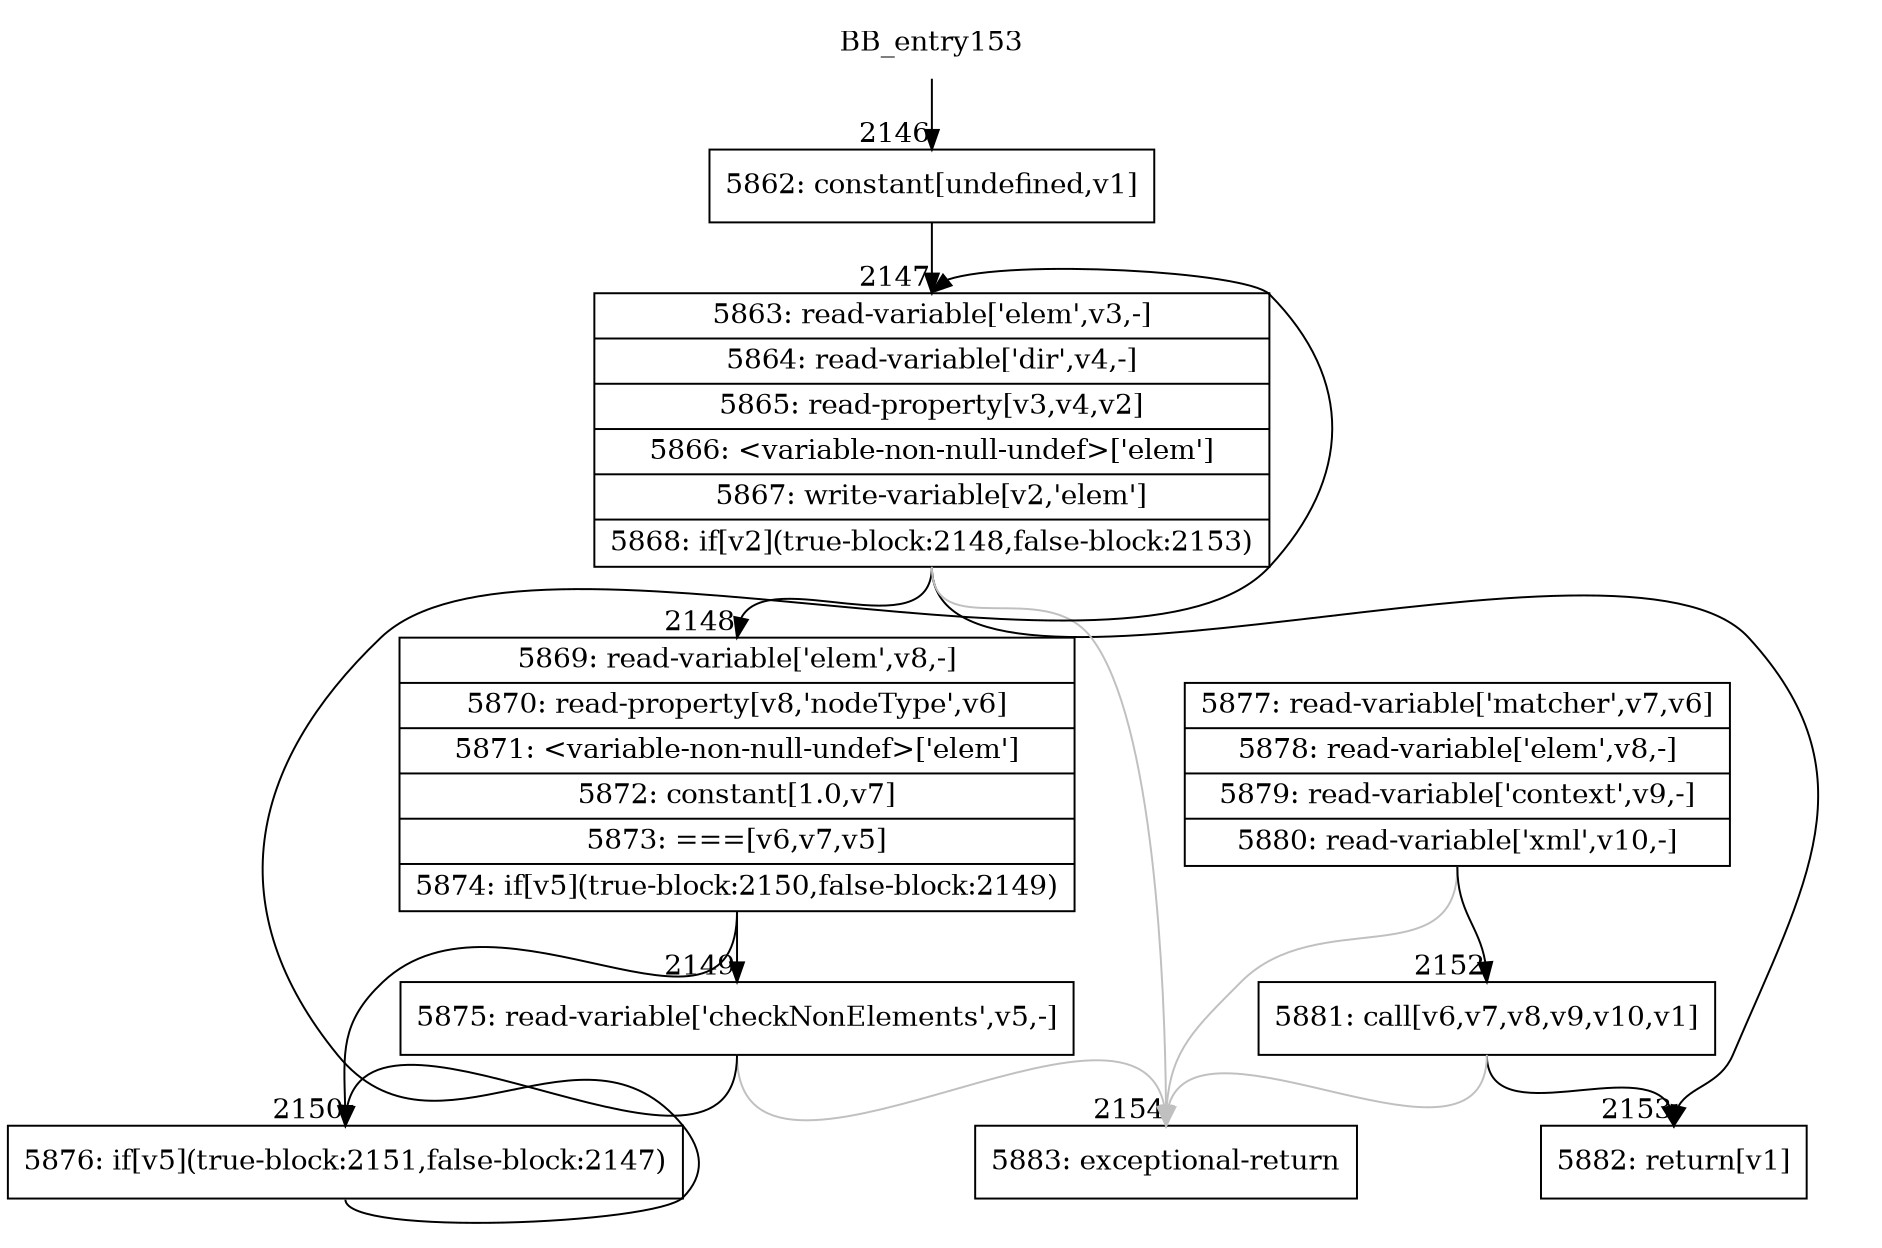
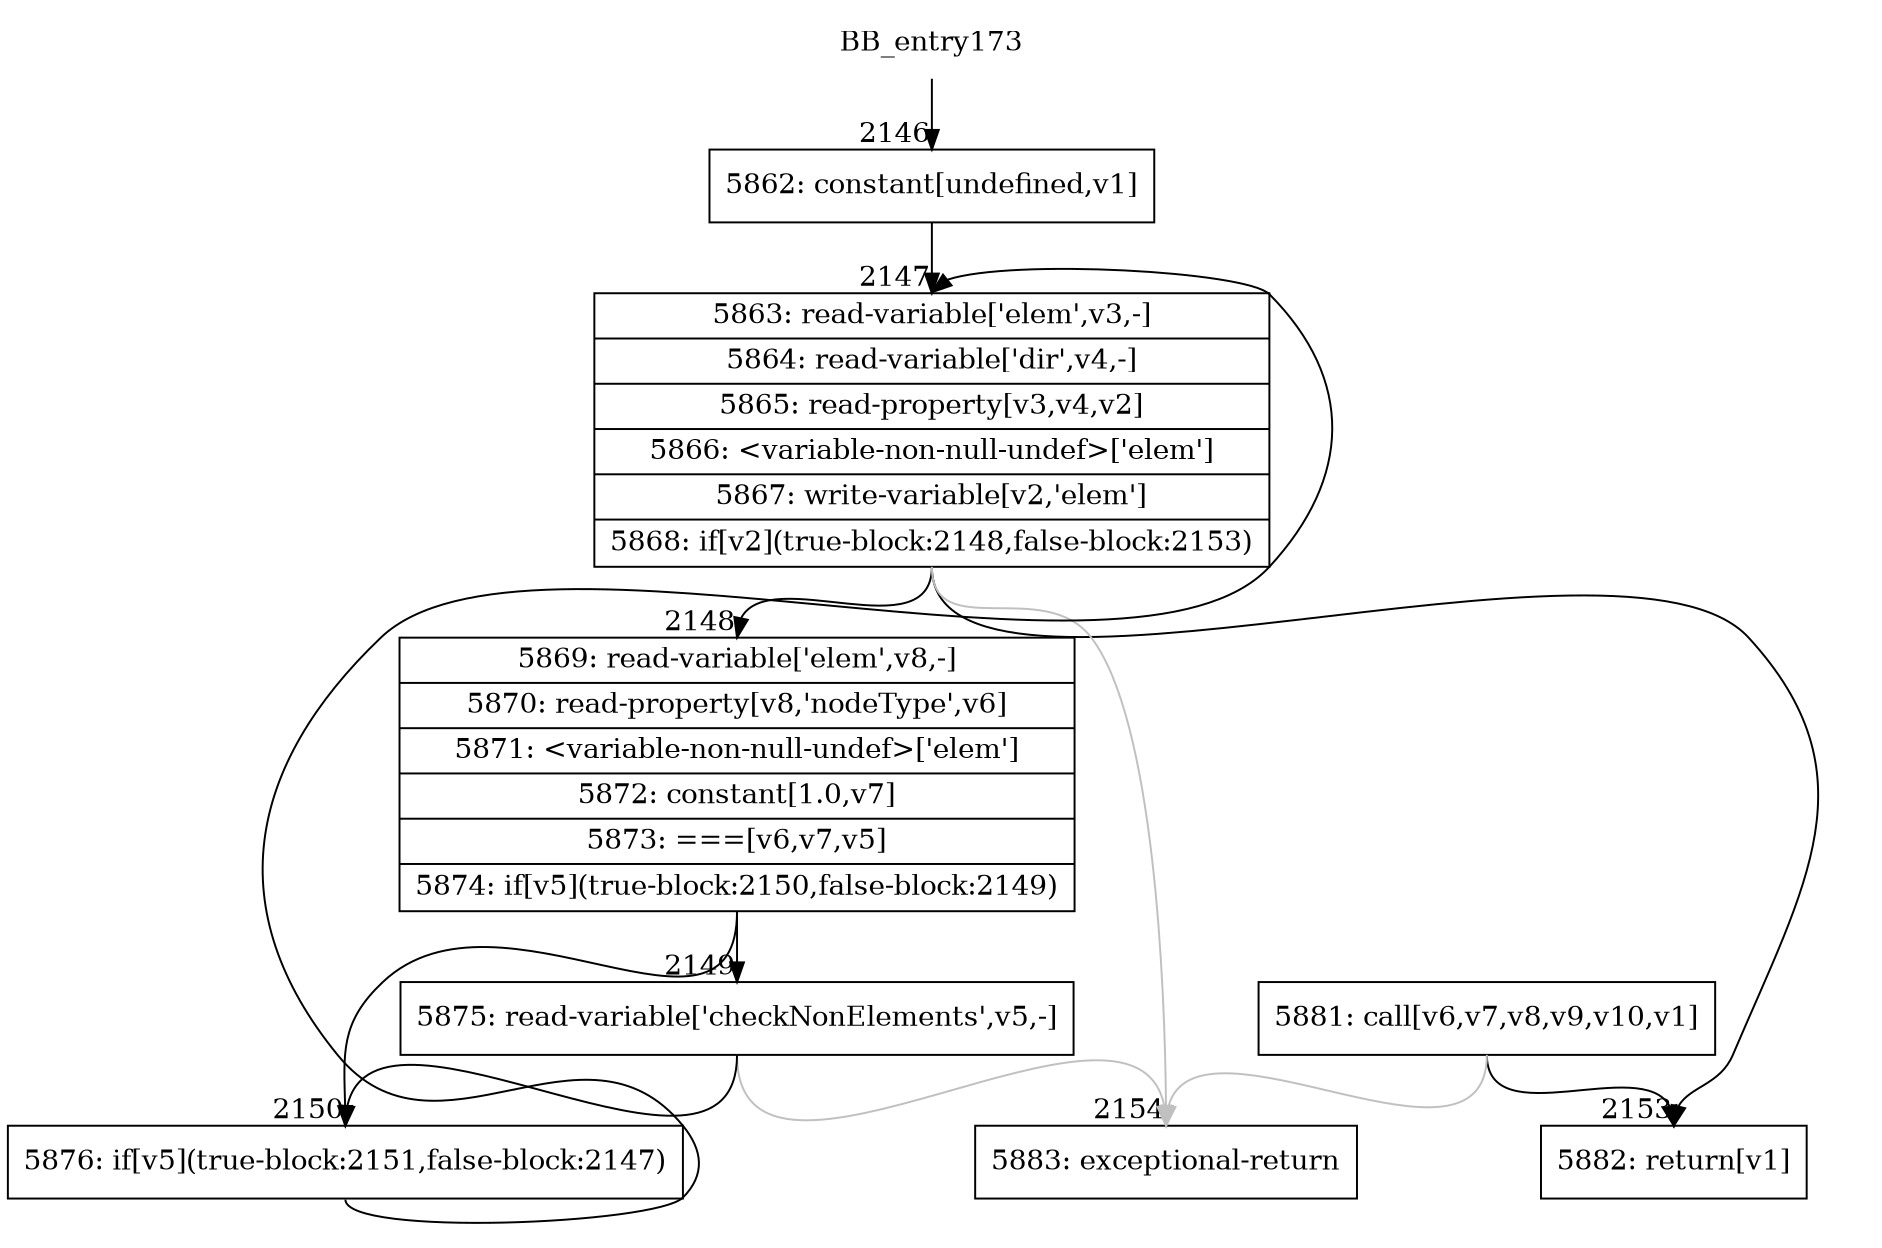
(932, 43) -> (932, 43)
(1457, 774) -> none
